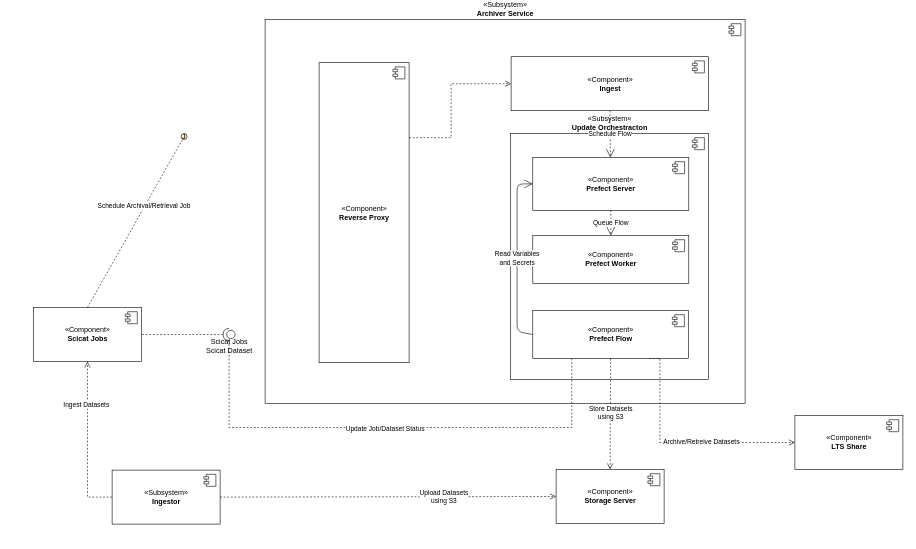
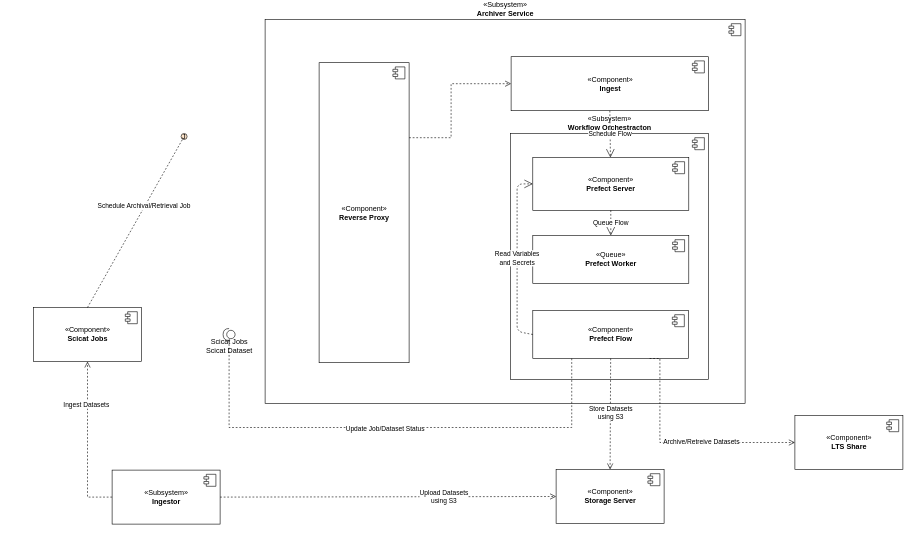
(610, 123) -> (610, 123)
(517, 212) -> (517, 212)
(611, 260) -> (611, 260)
(182, 335) -> none
